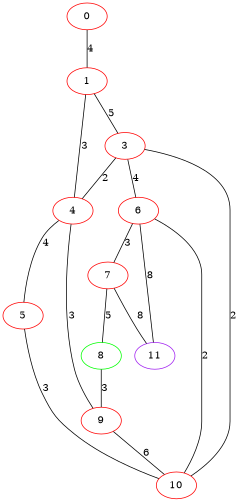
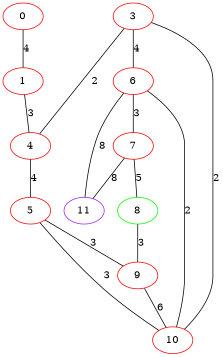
(106, 114) -> none
(67, 319) -> (84, 243)
